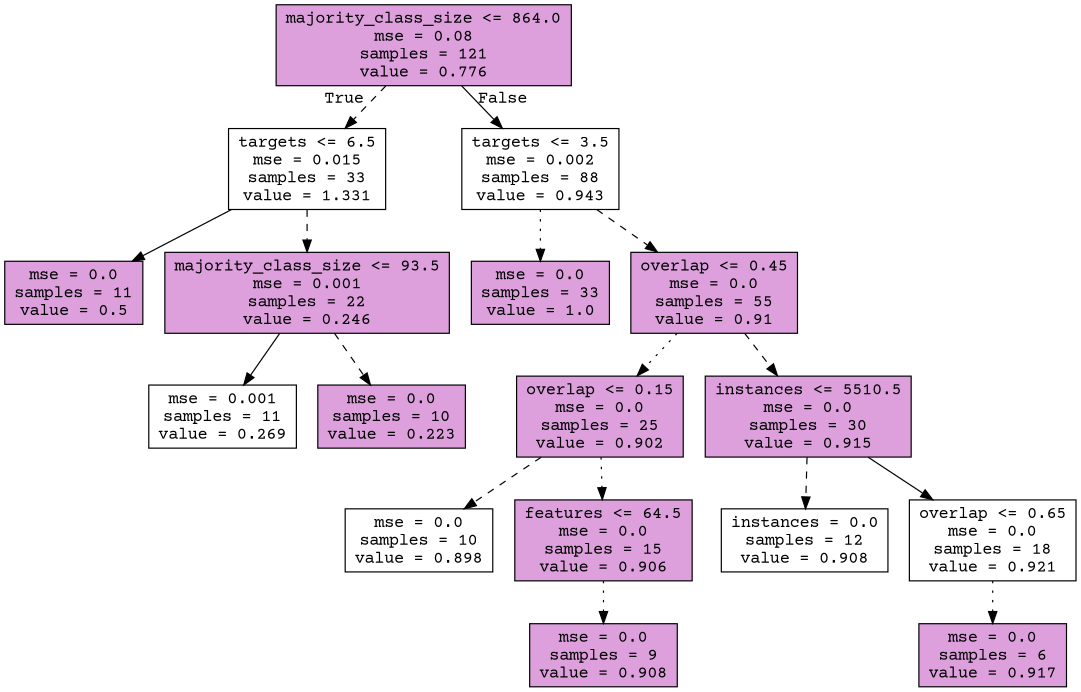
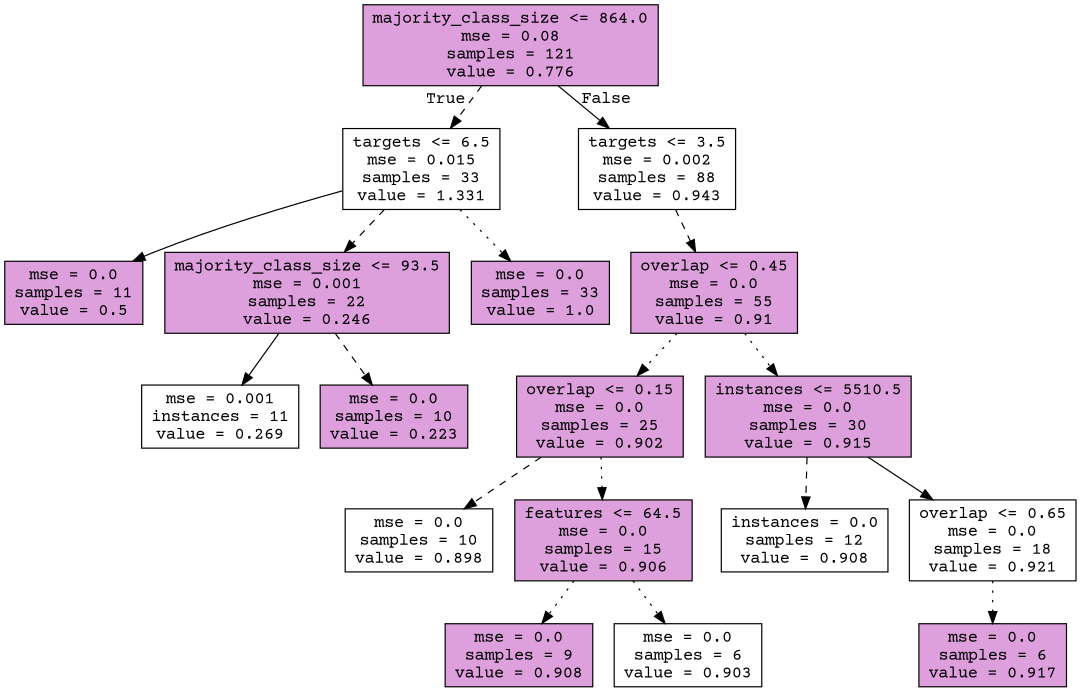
(540, 229) -> (481, 231)
(757, 350) -> (757, 350)
(223, 417) -> (220, 417)
none -> (688, 655)
